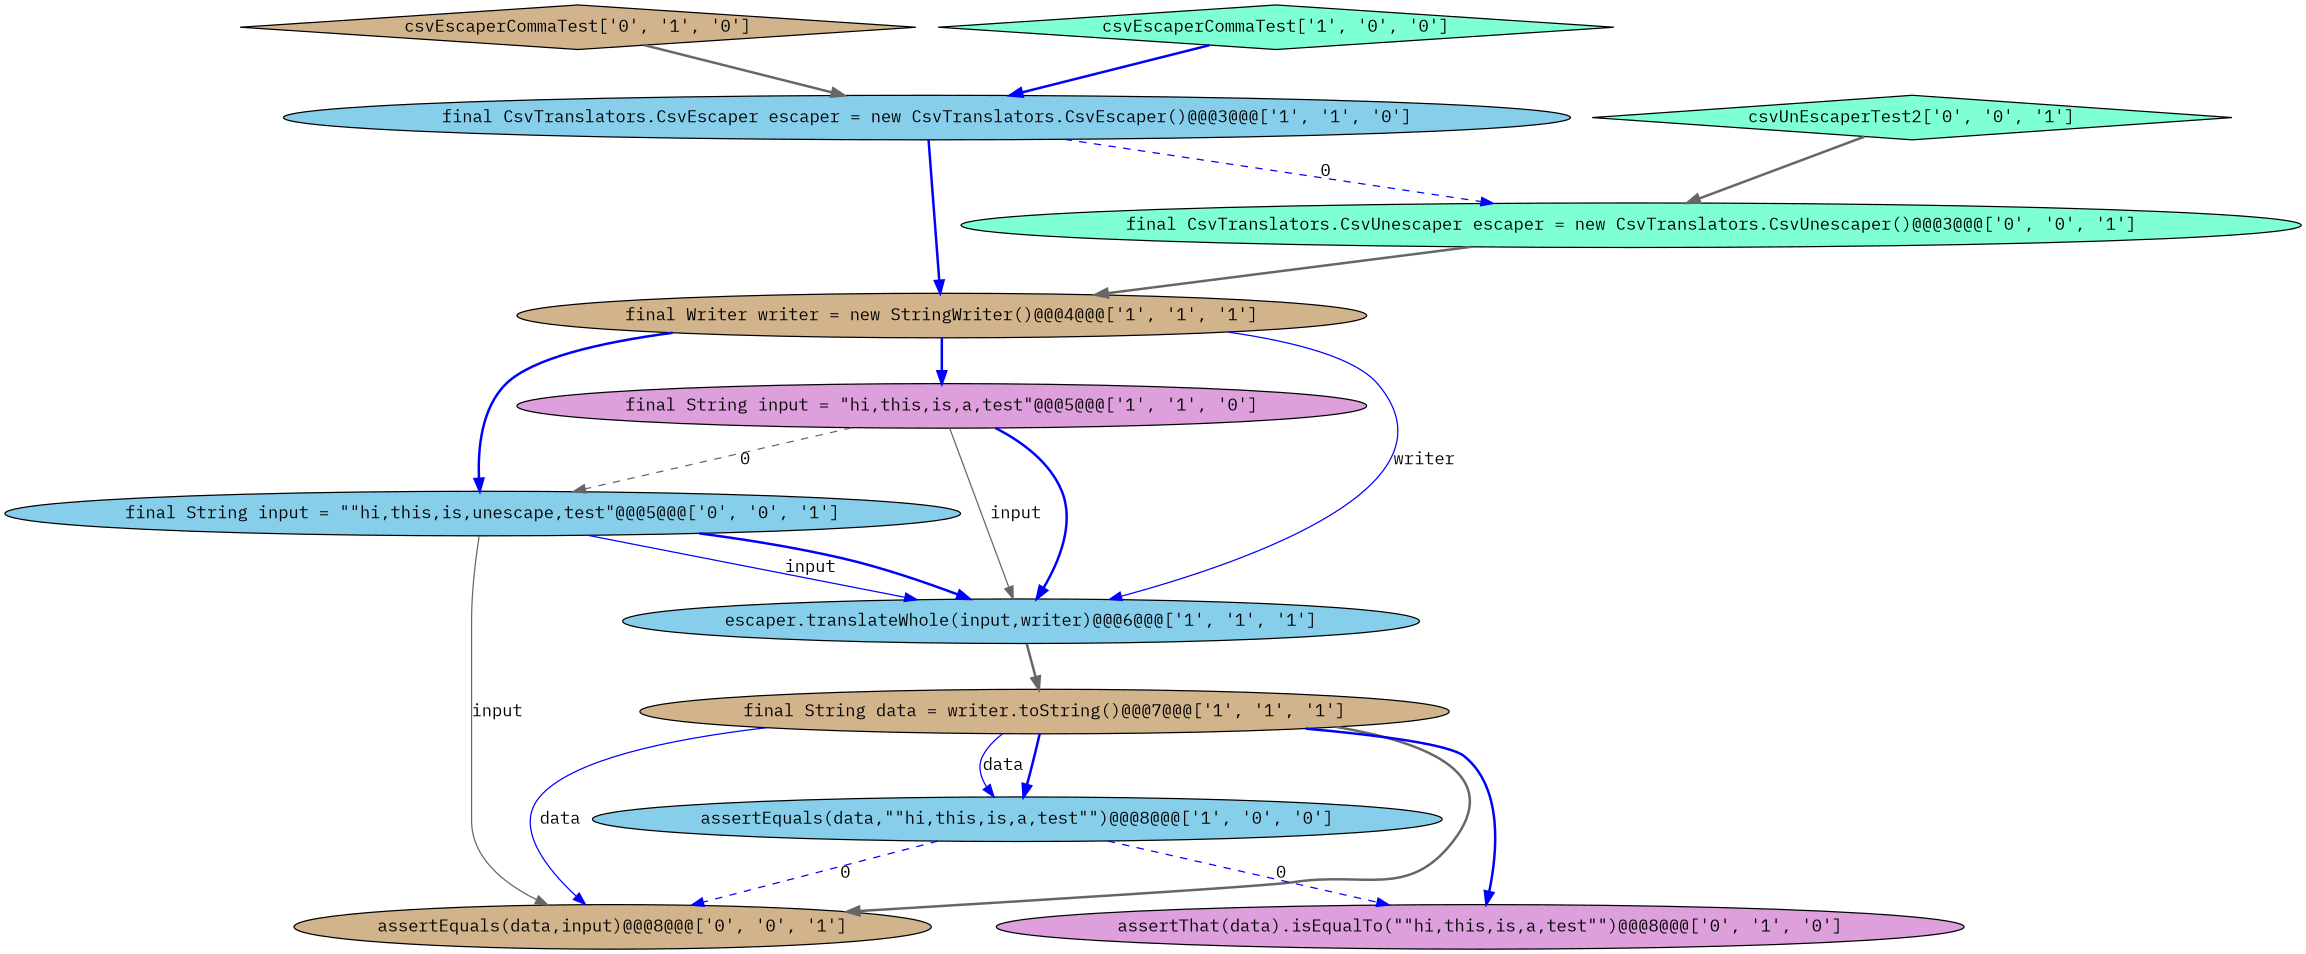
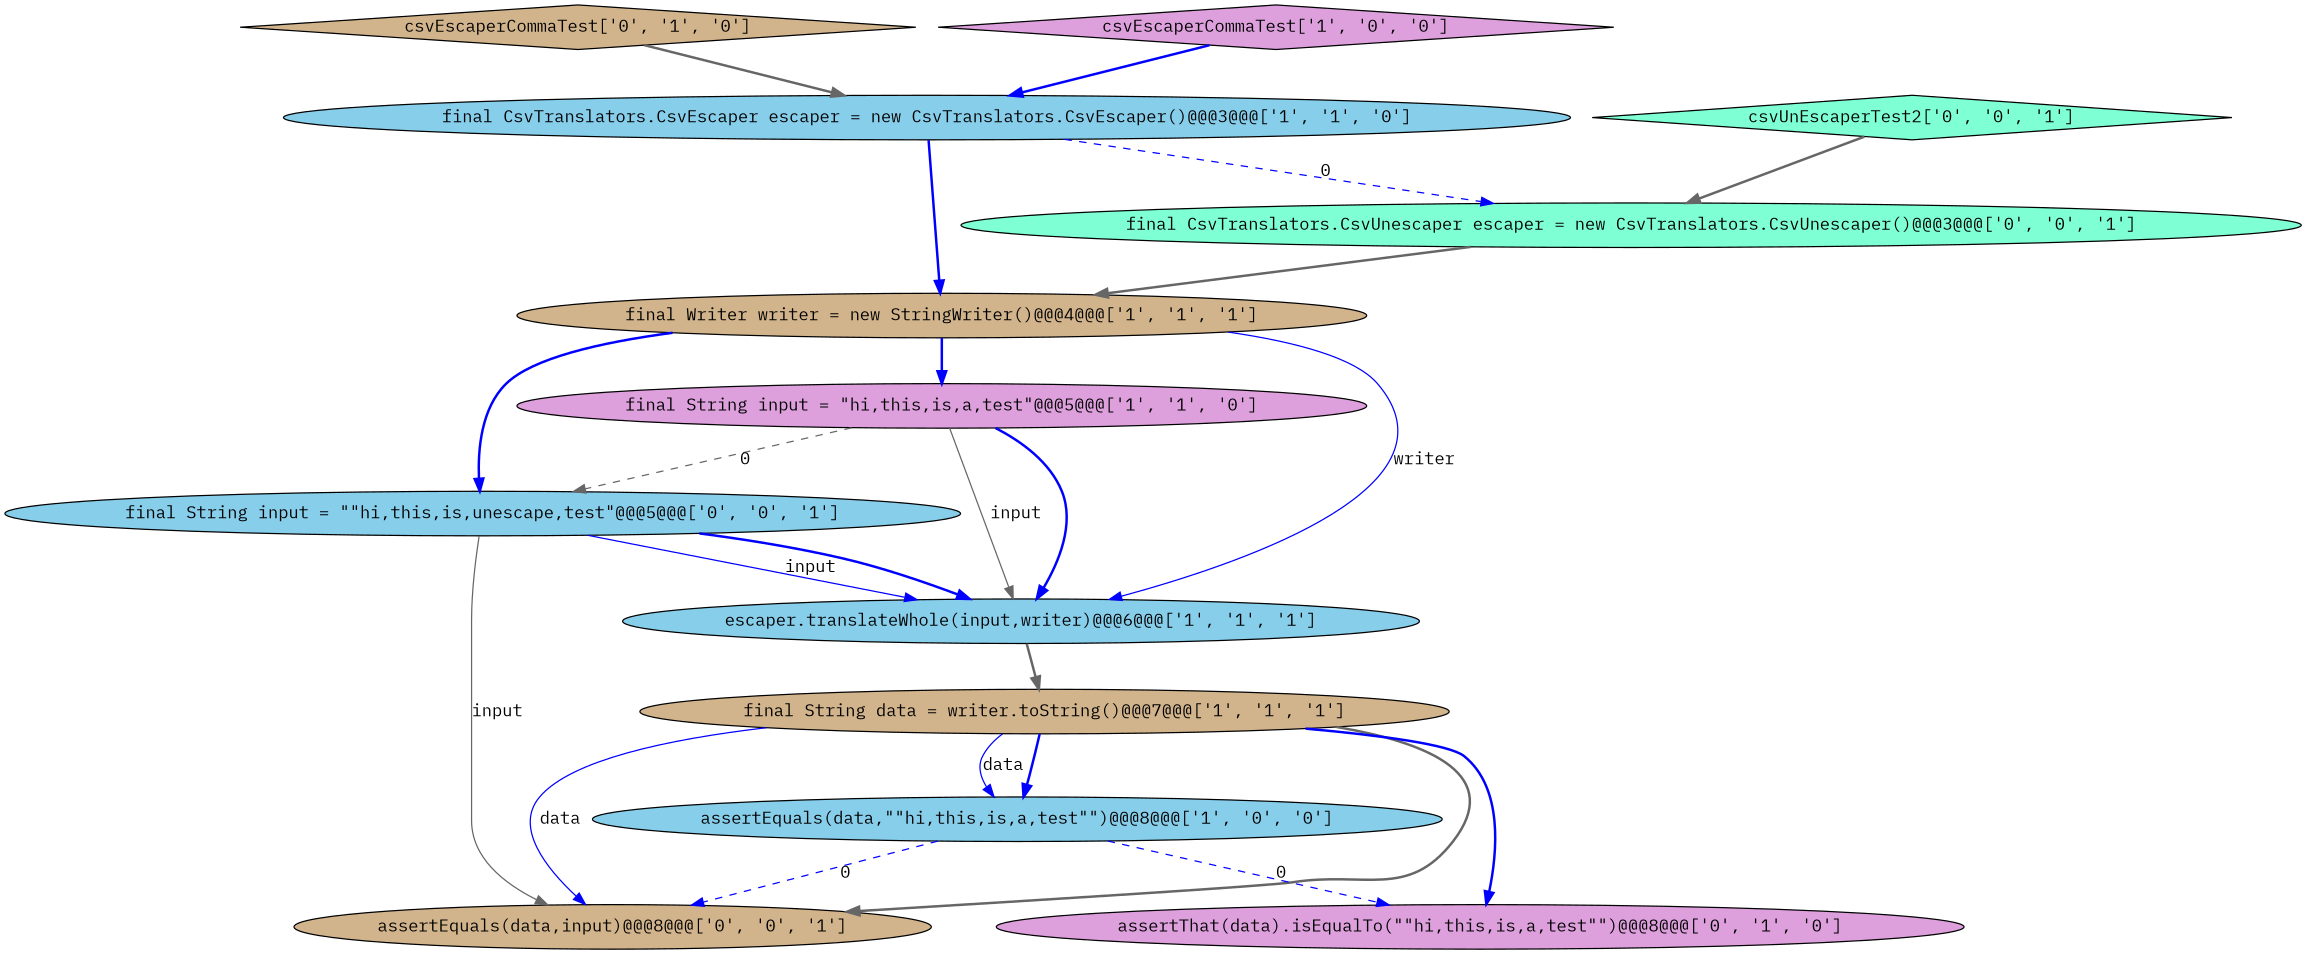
(1276, 27) -> (1276, 27)
